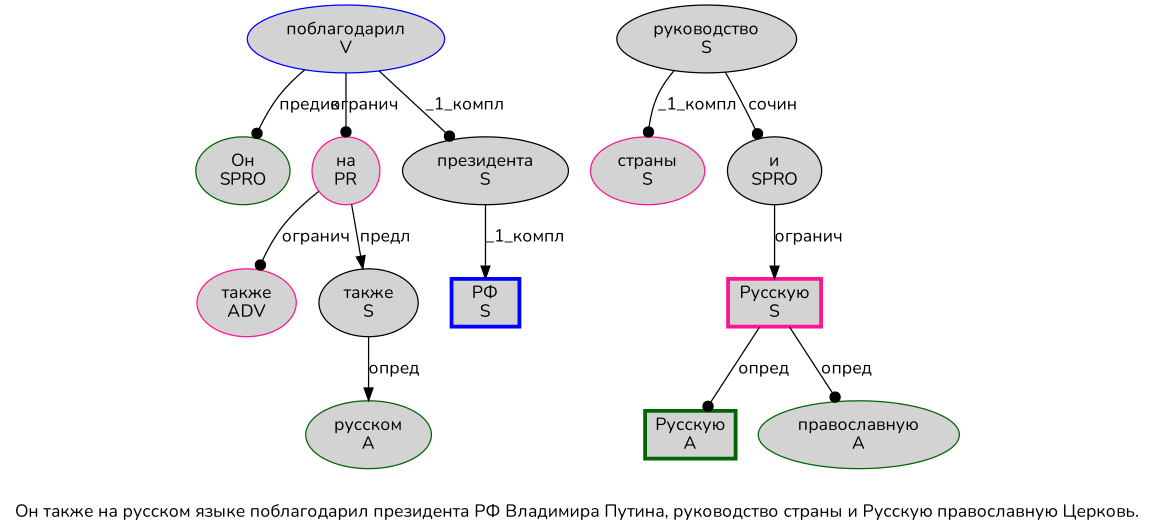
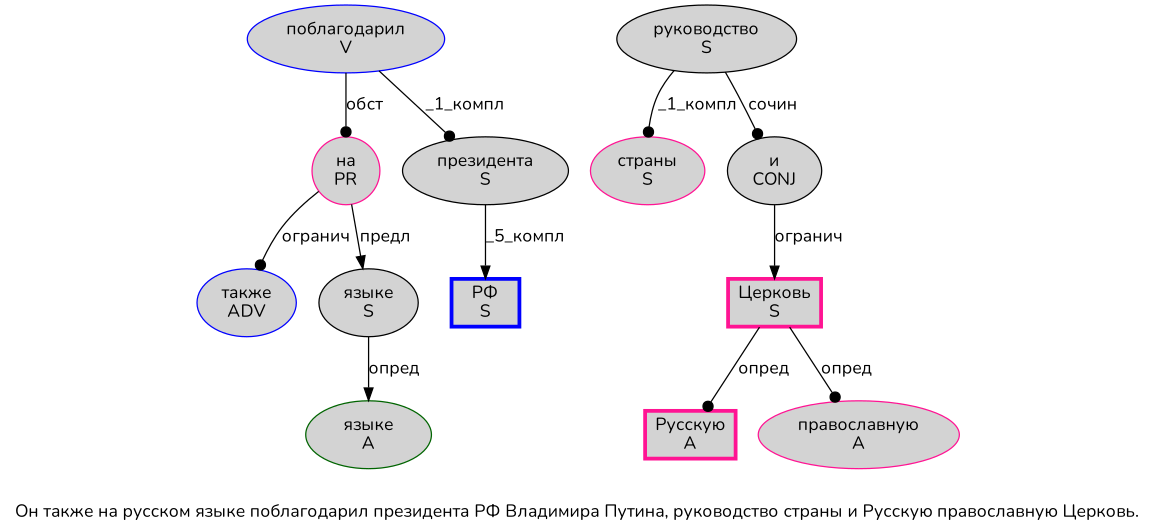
(365, 105) -> (365, 105)
(243, 171) -> none
(775, 171) -> (775, 171)
(526, 237) -> (526, 237)
(247, 303) -> (247, 303)
(369, 303) -> (369, 303)
(775, 303) -> (775, 303)
(369, 435) -> (369, 435)
(690, 435) -> (690, 435)
(859, 435) -> (859, 435)
